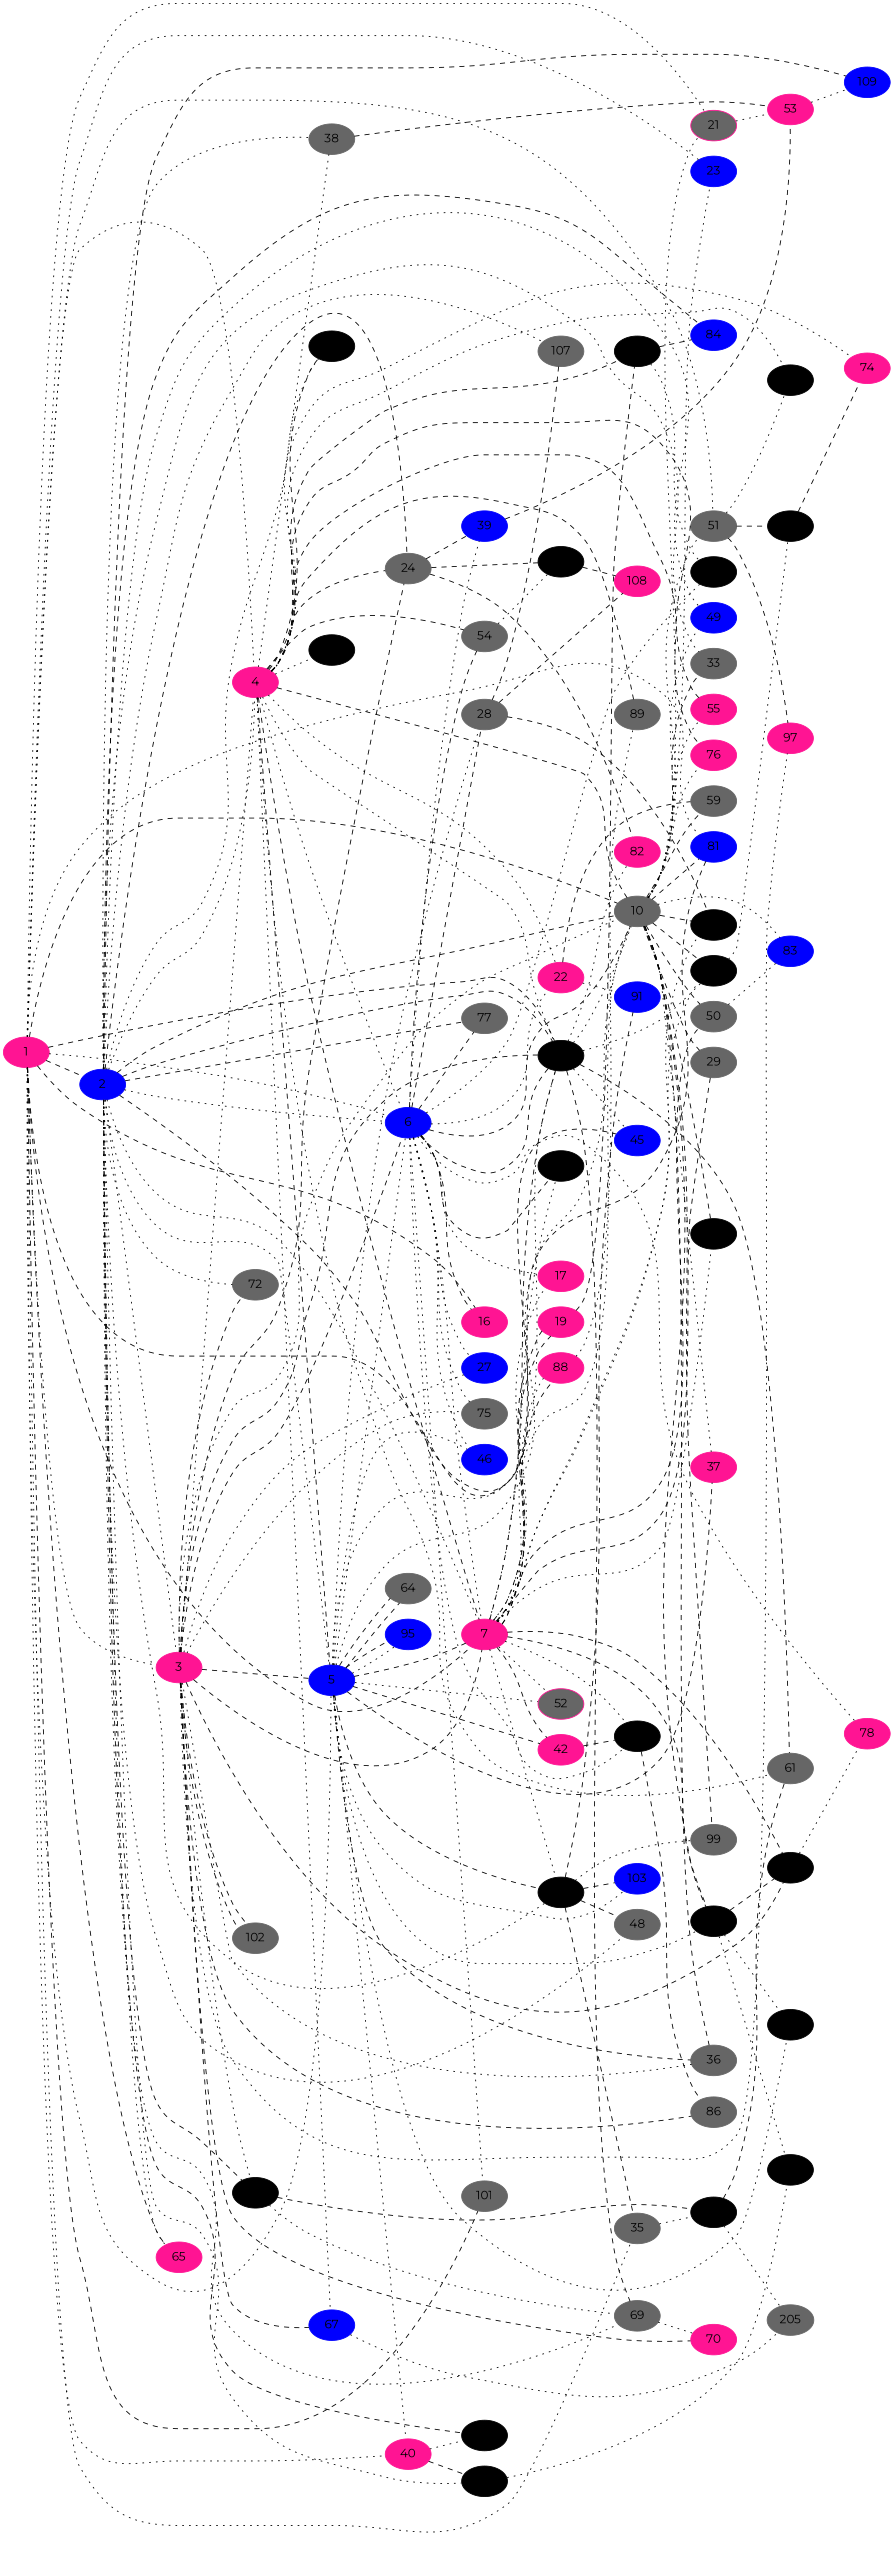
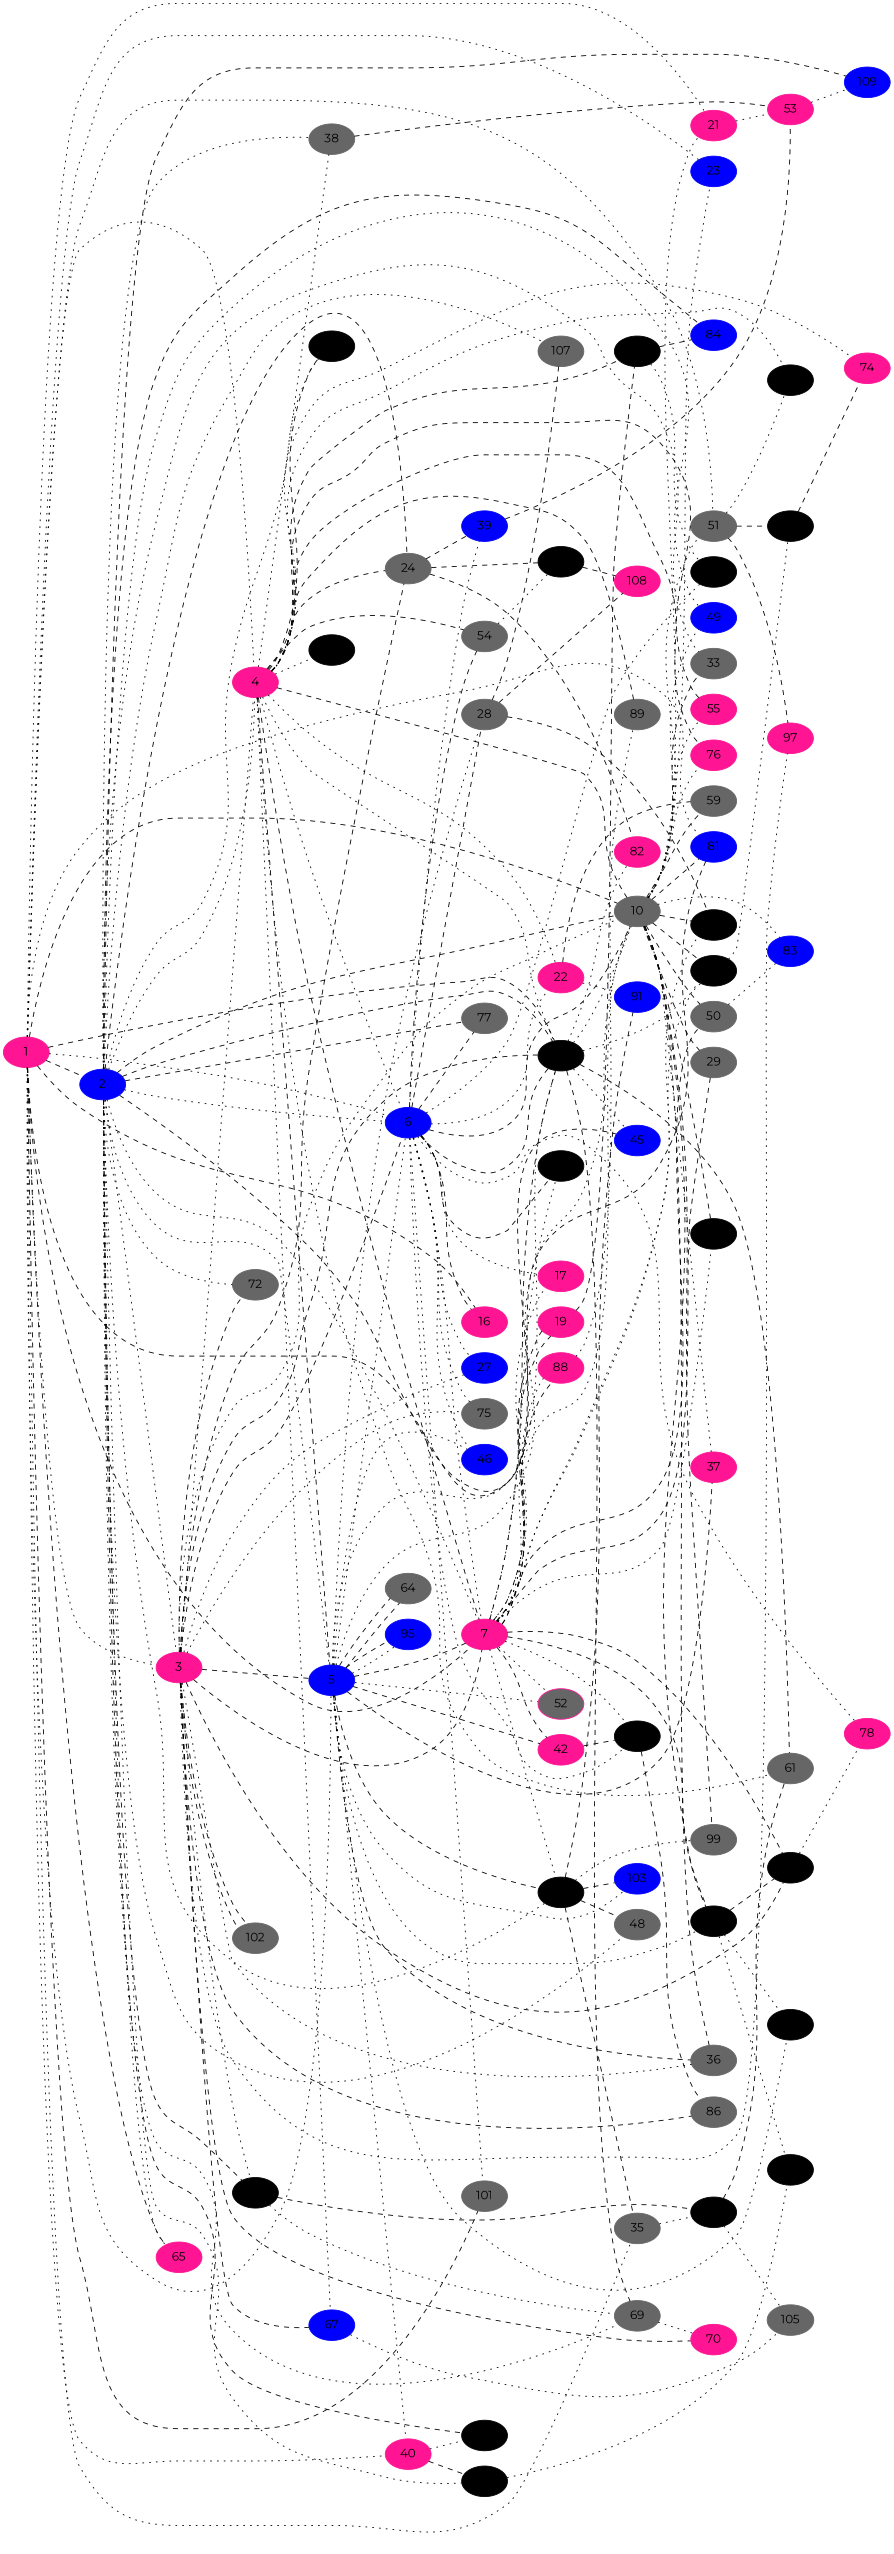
(714, 126) -> (714, 126)
(790, 2320) -> (790, 2320)
